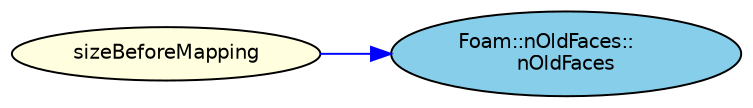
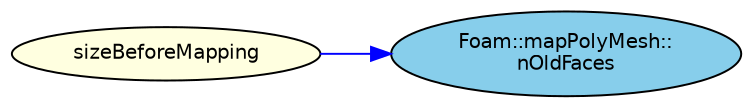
(566, 54) -> (566, 54)
